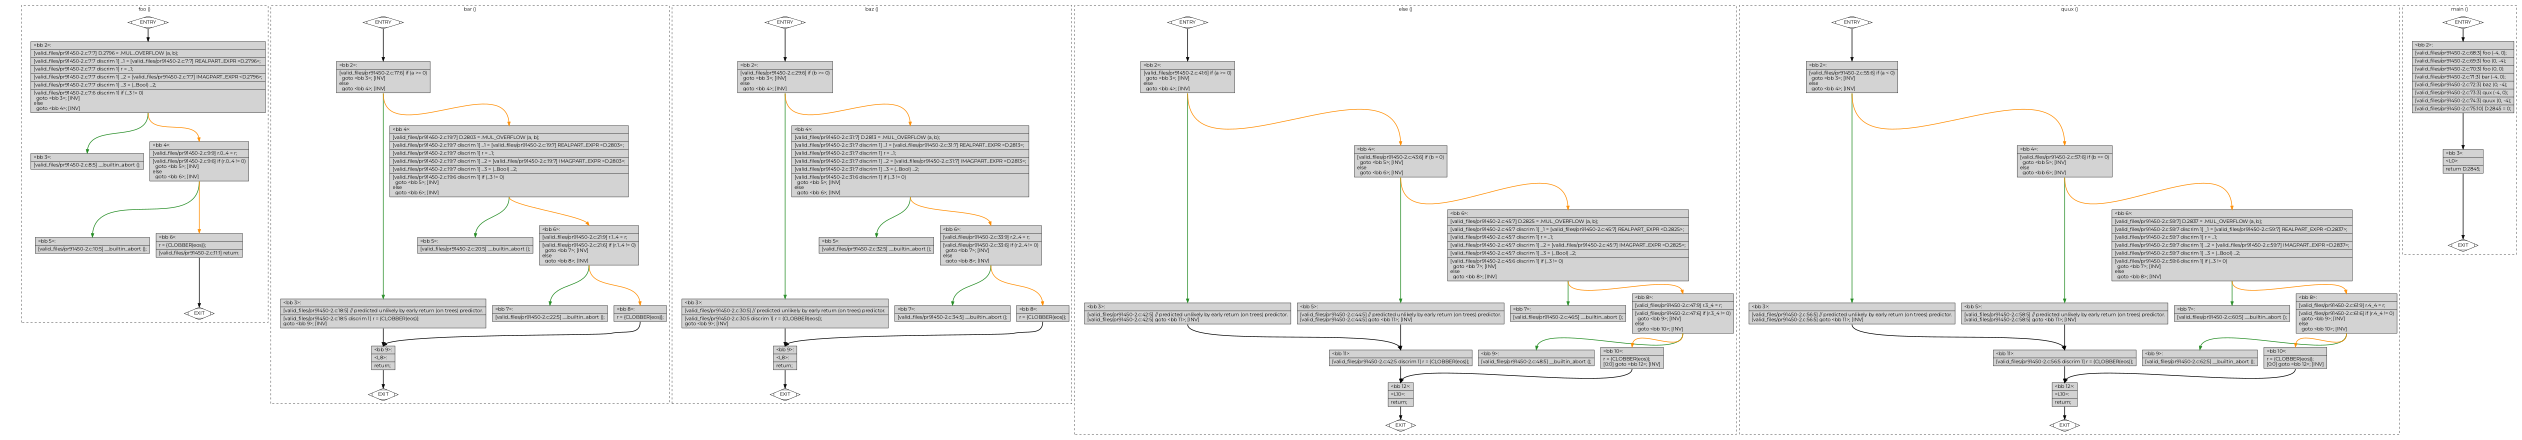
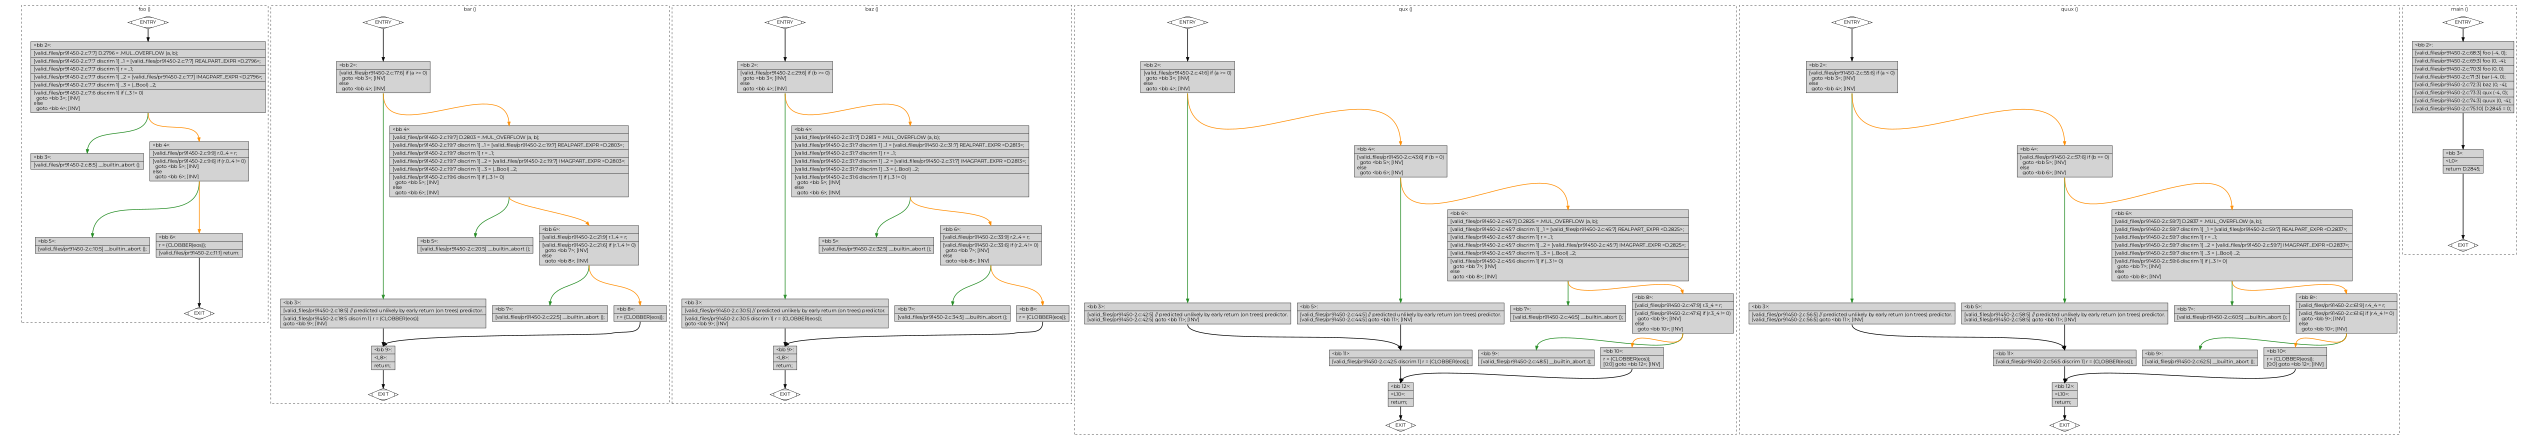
(1406, 10) -> (1406, 10)
